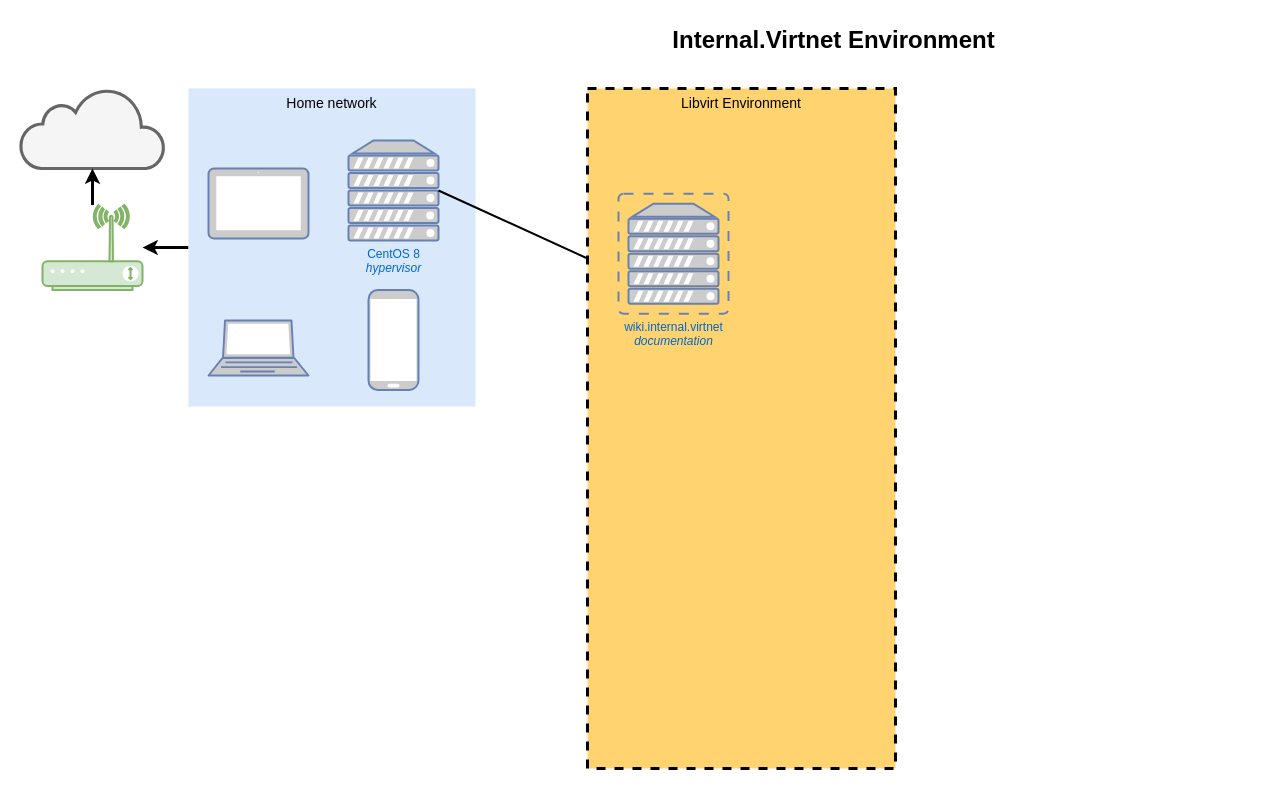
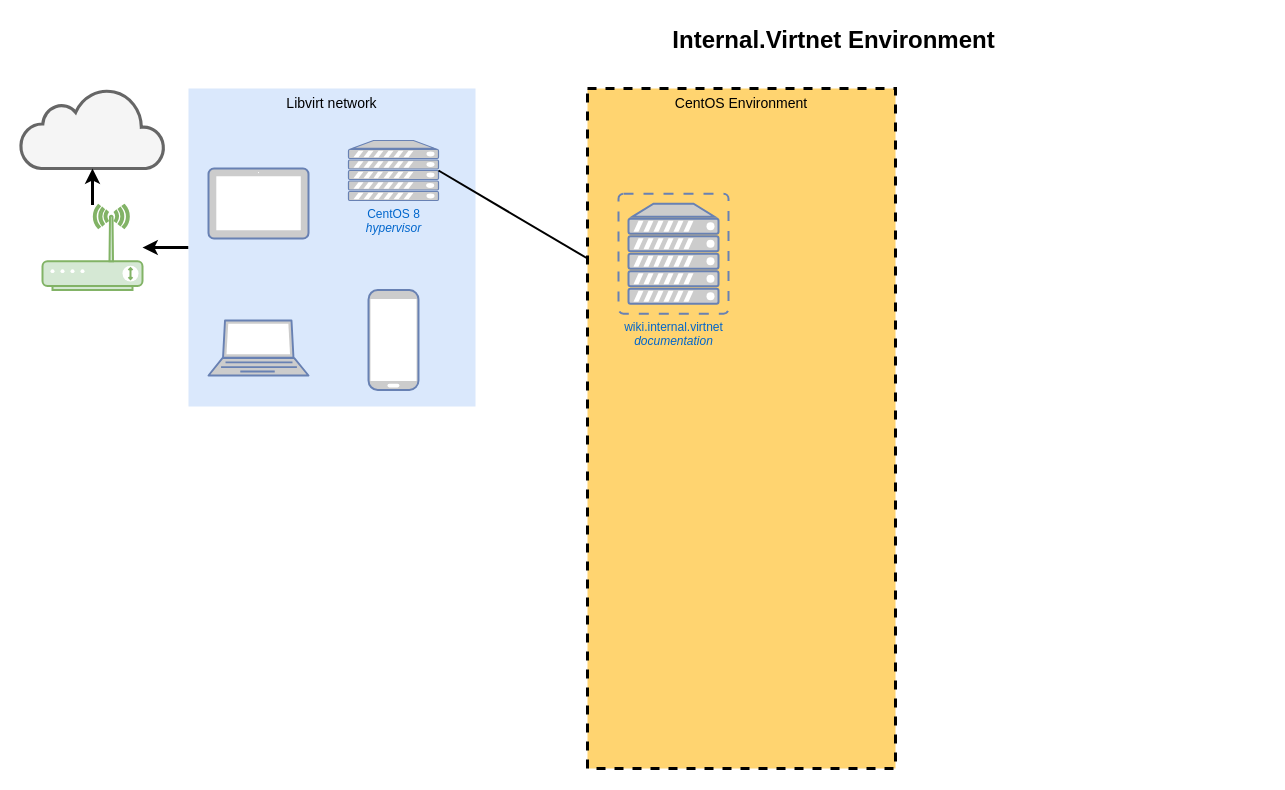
(332, 104) -> (332, 104)
(742, 104) -> (742, 104)
(394, 191) -> (394, 171)
